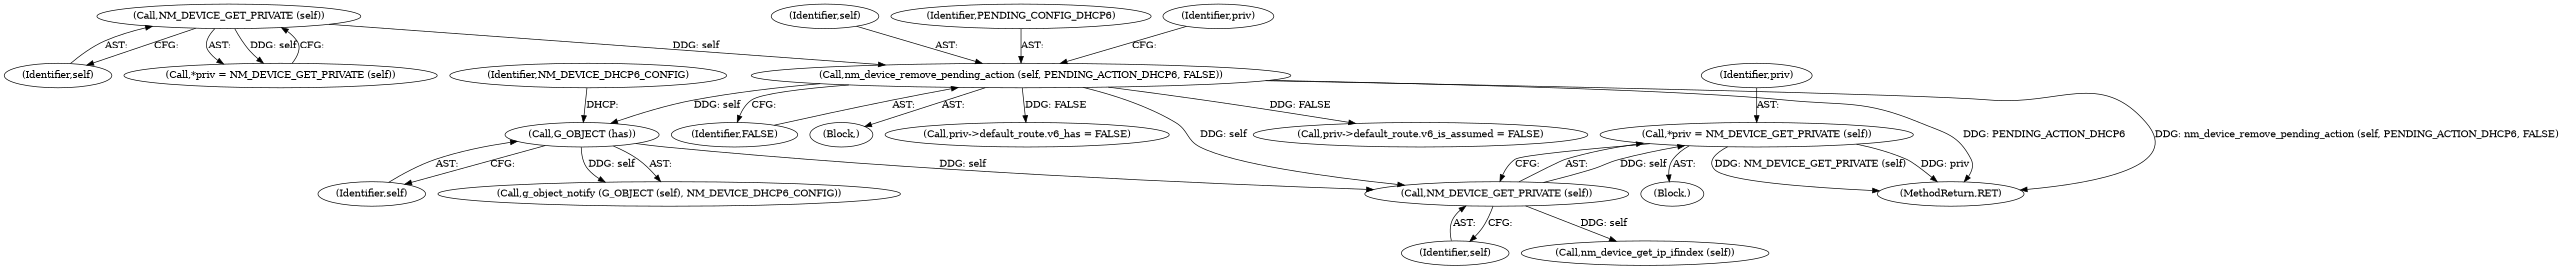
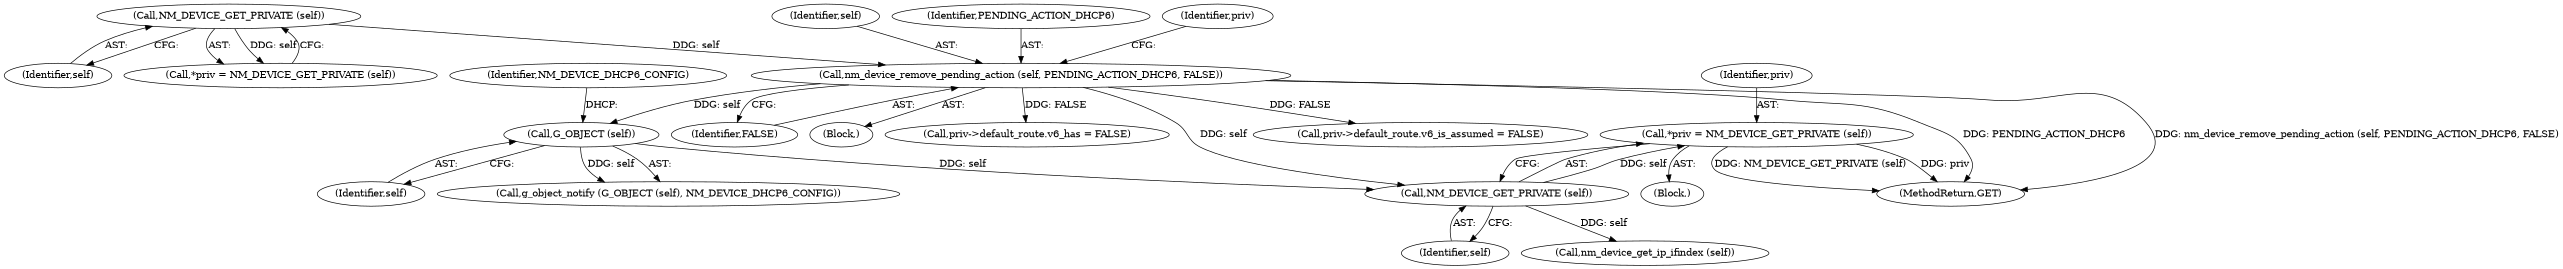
(1021, 16) -> (1021, 16)
(582, 135) -> (581, 135)
(1951, 194) -> (1951, 194)
